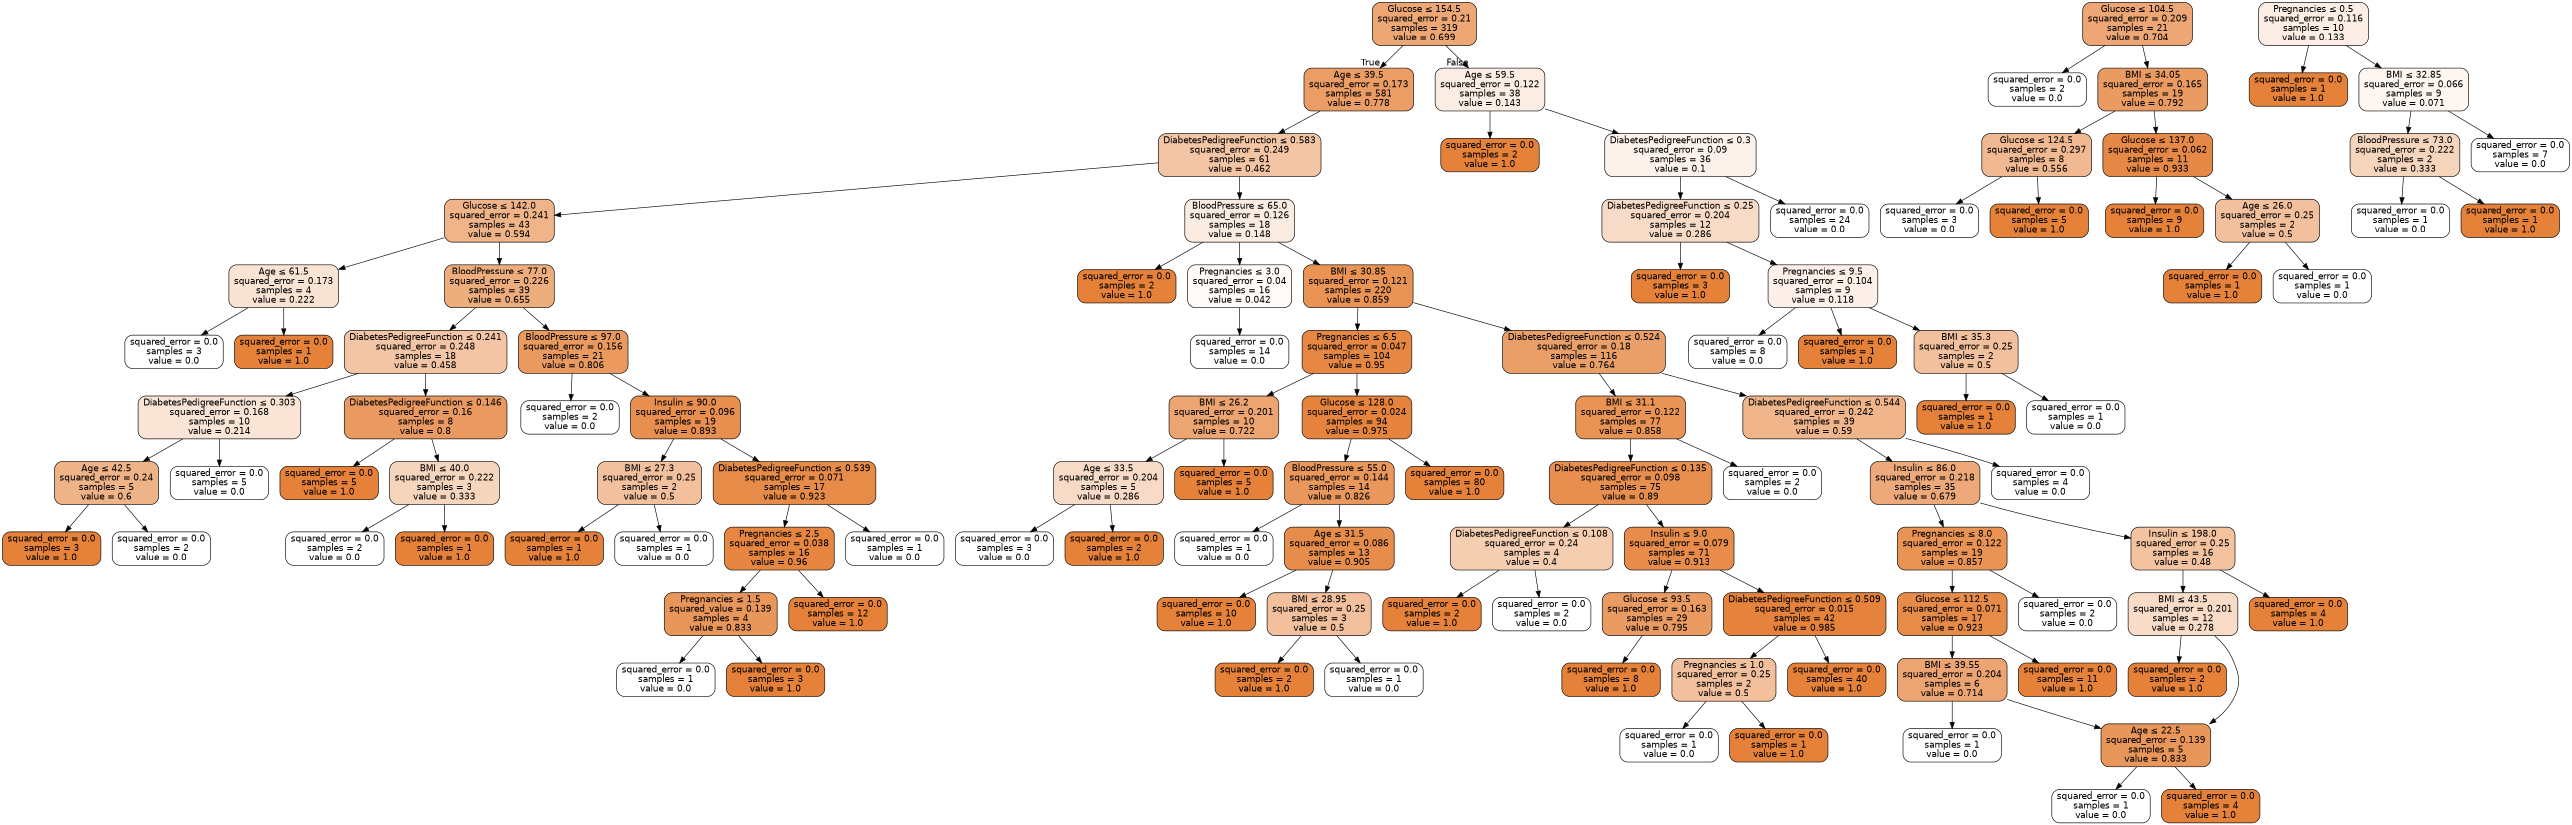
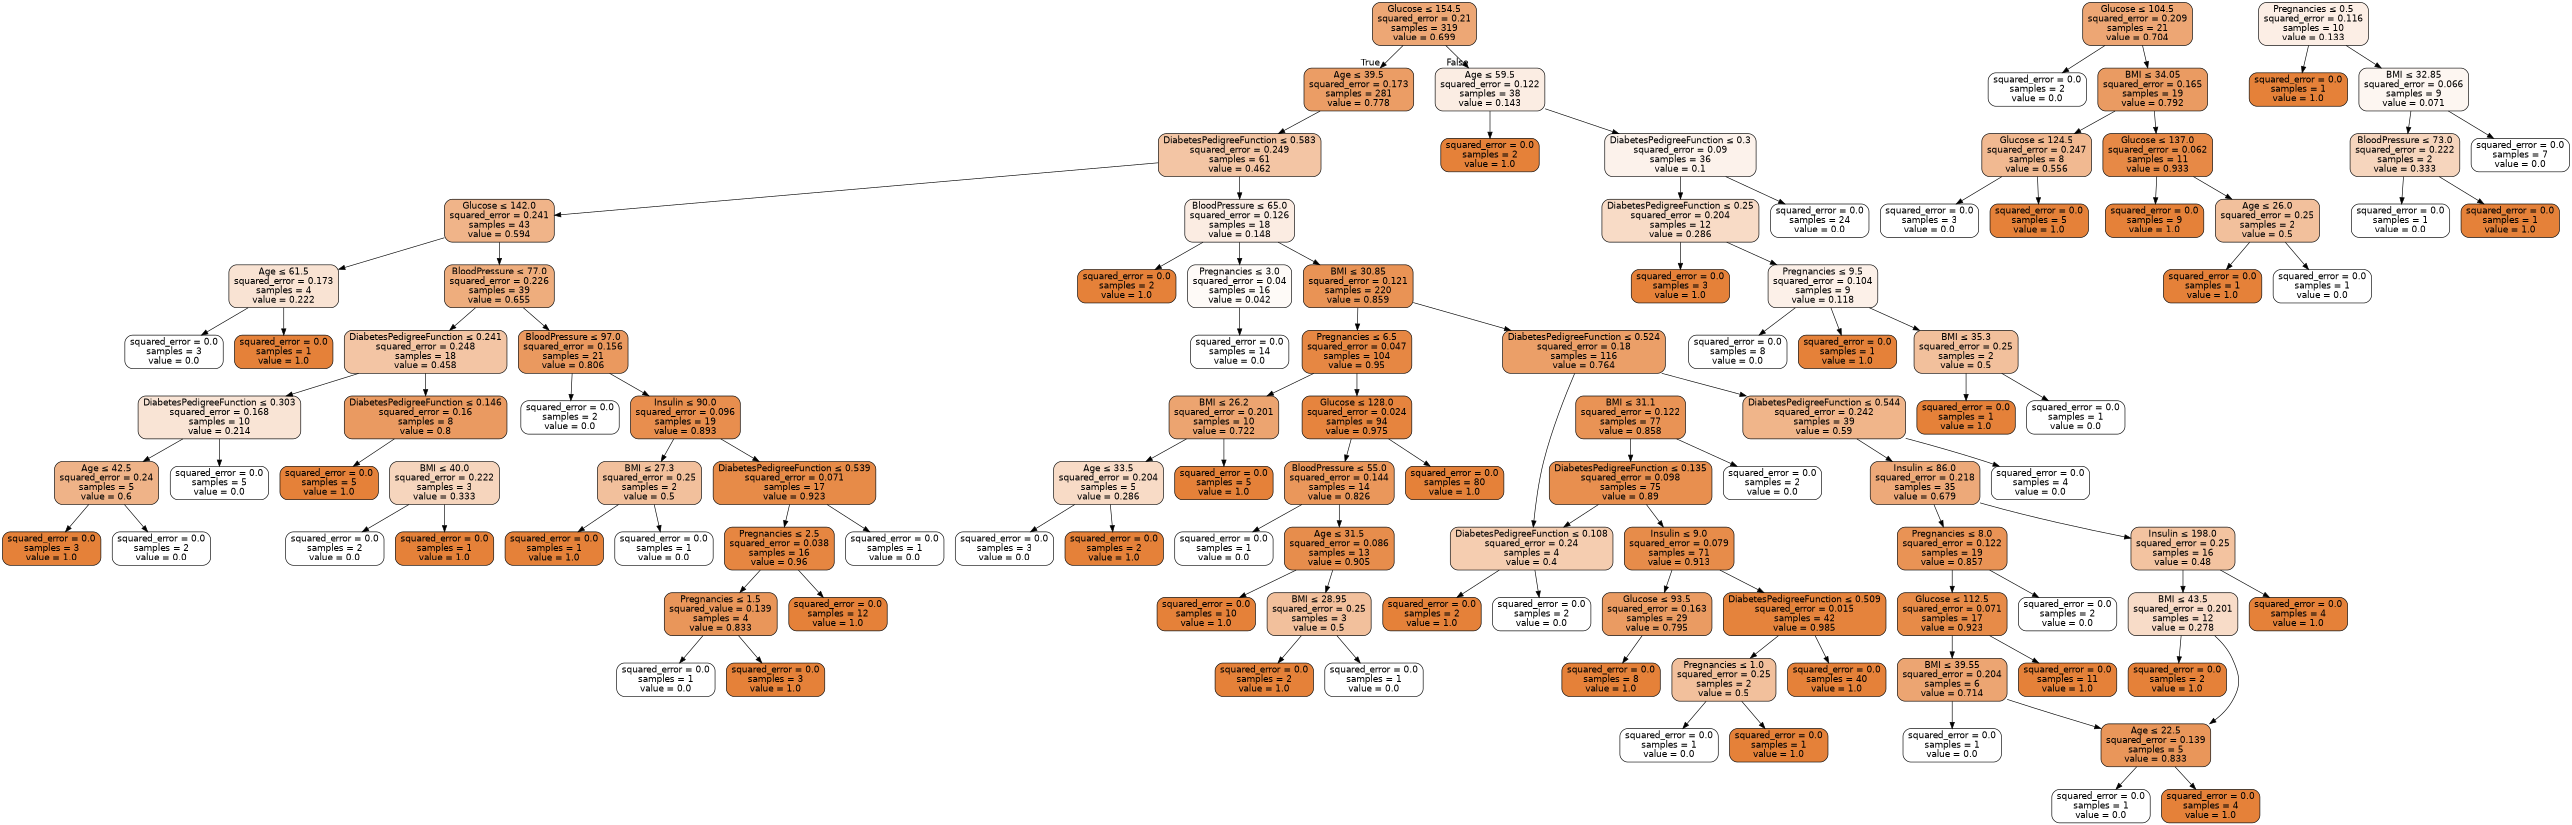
(1359, 94) -> (1359, 94)
(2037, 150) -> (2037, 150)
(1605, 382) -> (1548, 445)
(434, 447) -> none
